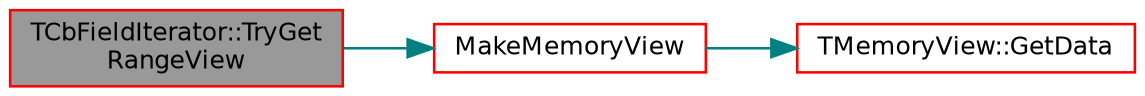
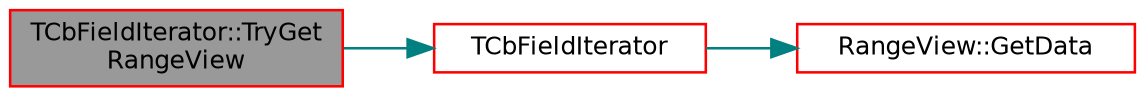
(570, 48) -> (570, 48)
(966, 48) -> (966, 48)
